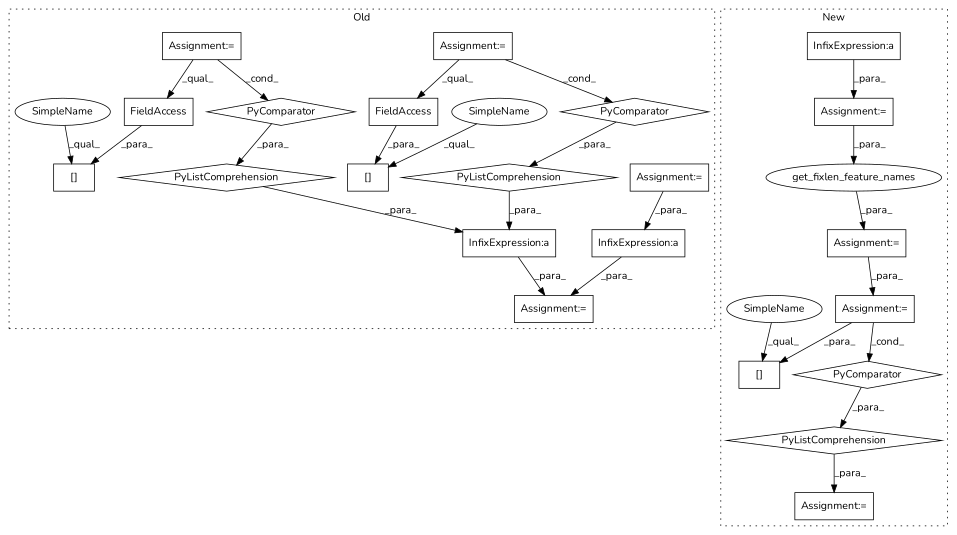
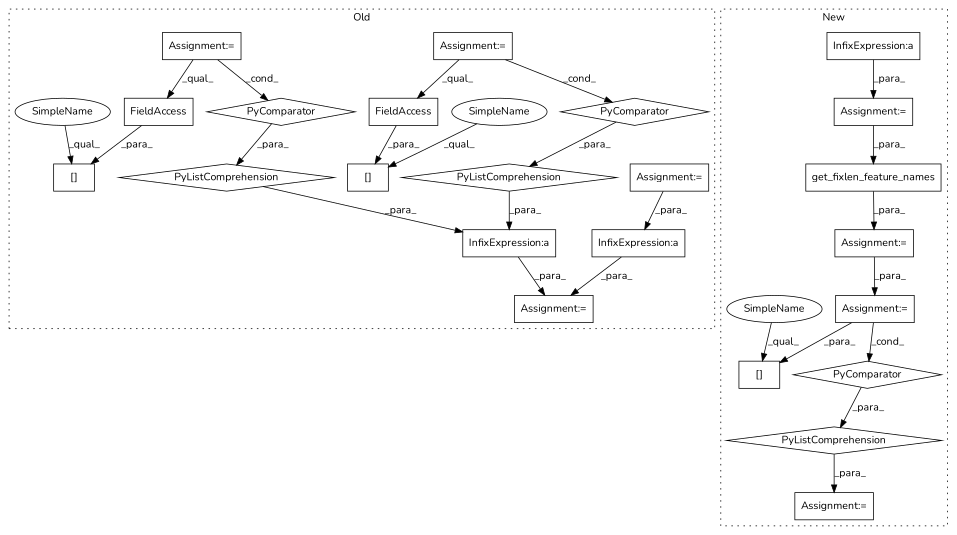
(854, 178) -> (873, 178)
